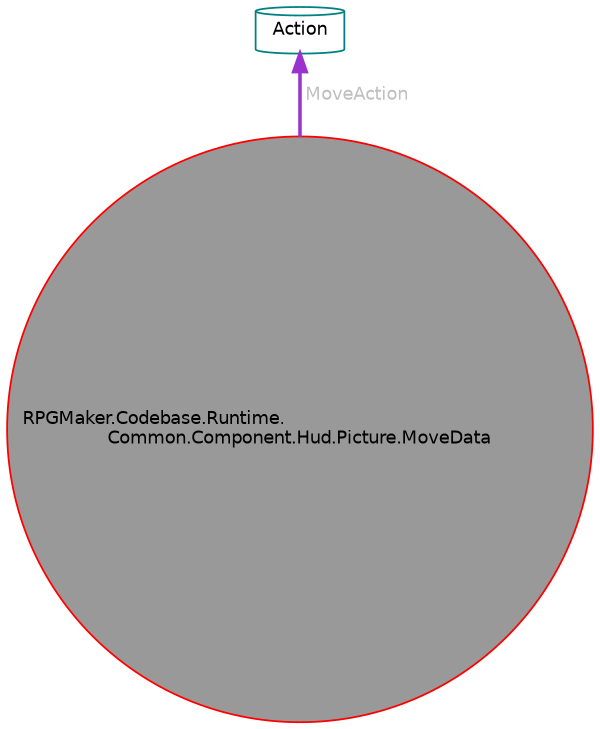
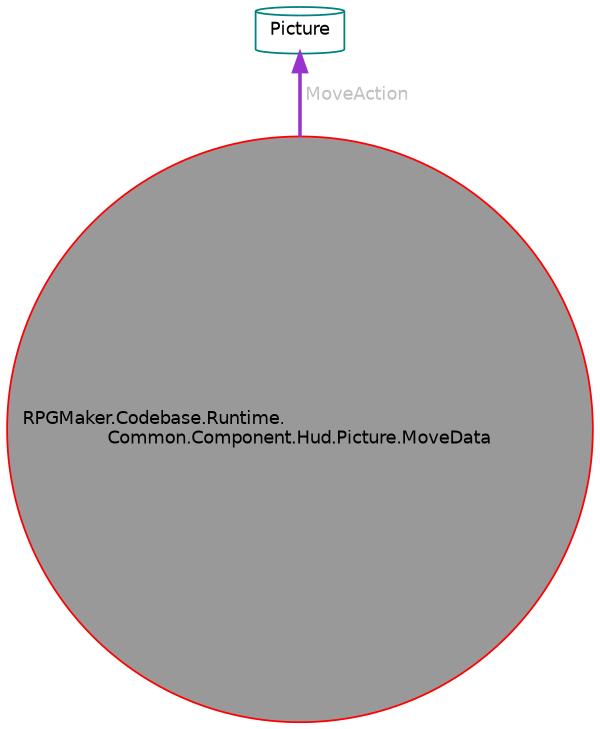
(300, 30) -> (300, 30)
